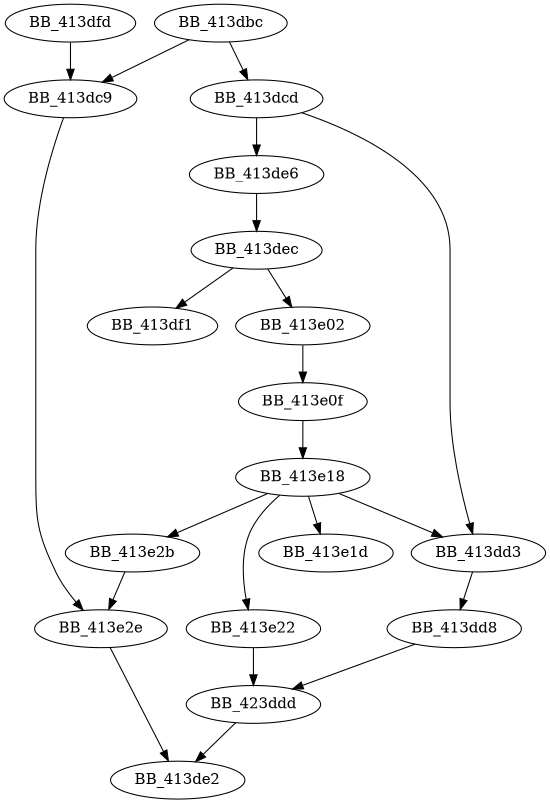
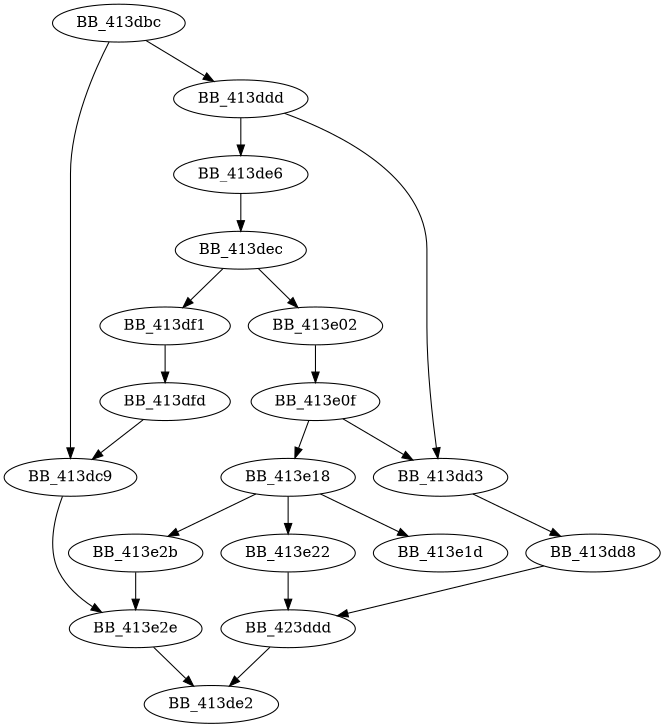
(257, 99) -> (241, 99)
none -> (165, 359)
(386, 513) -> (373, 437)
